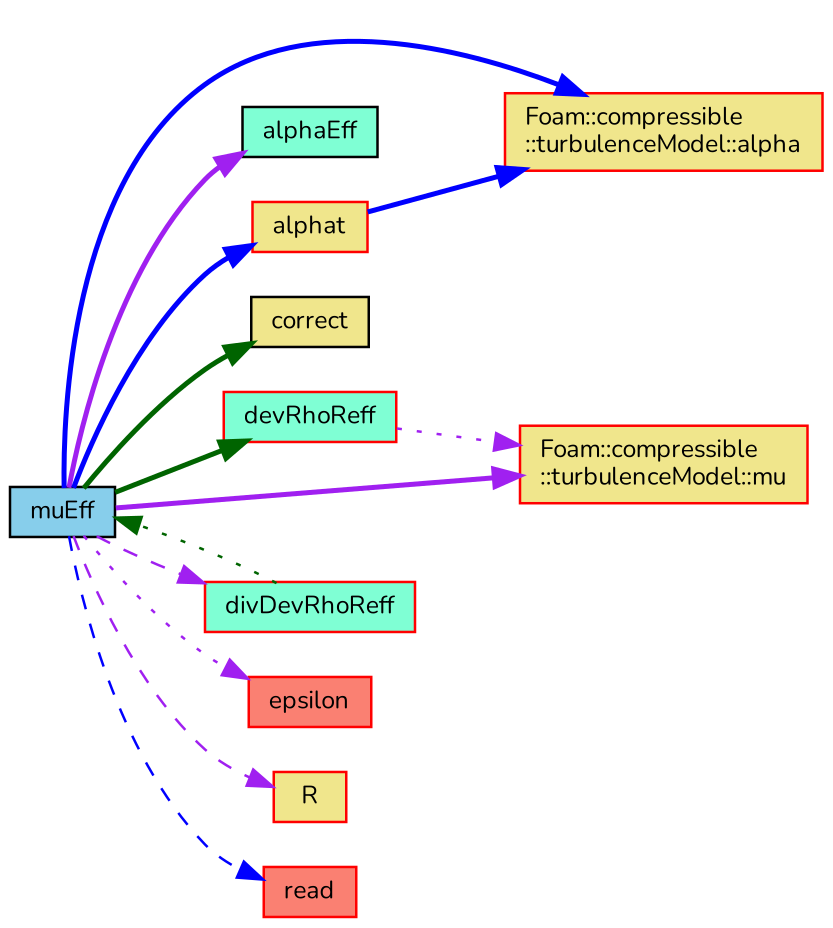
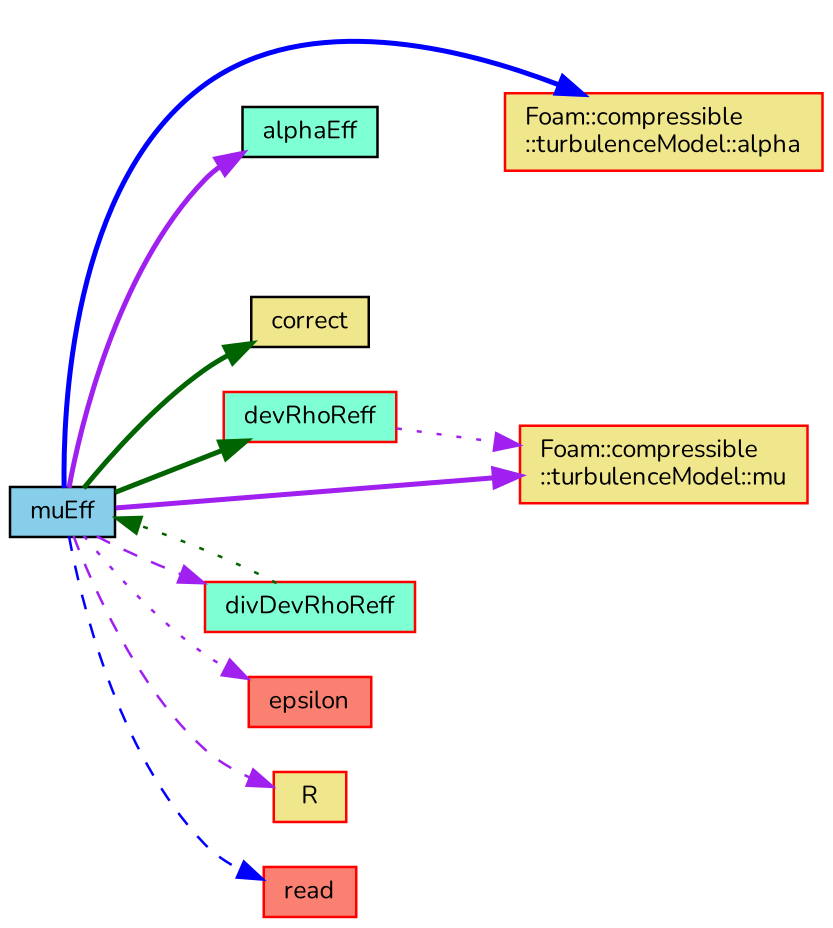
(310, 227) -> none
